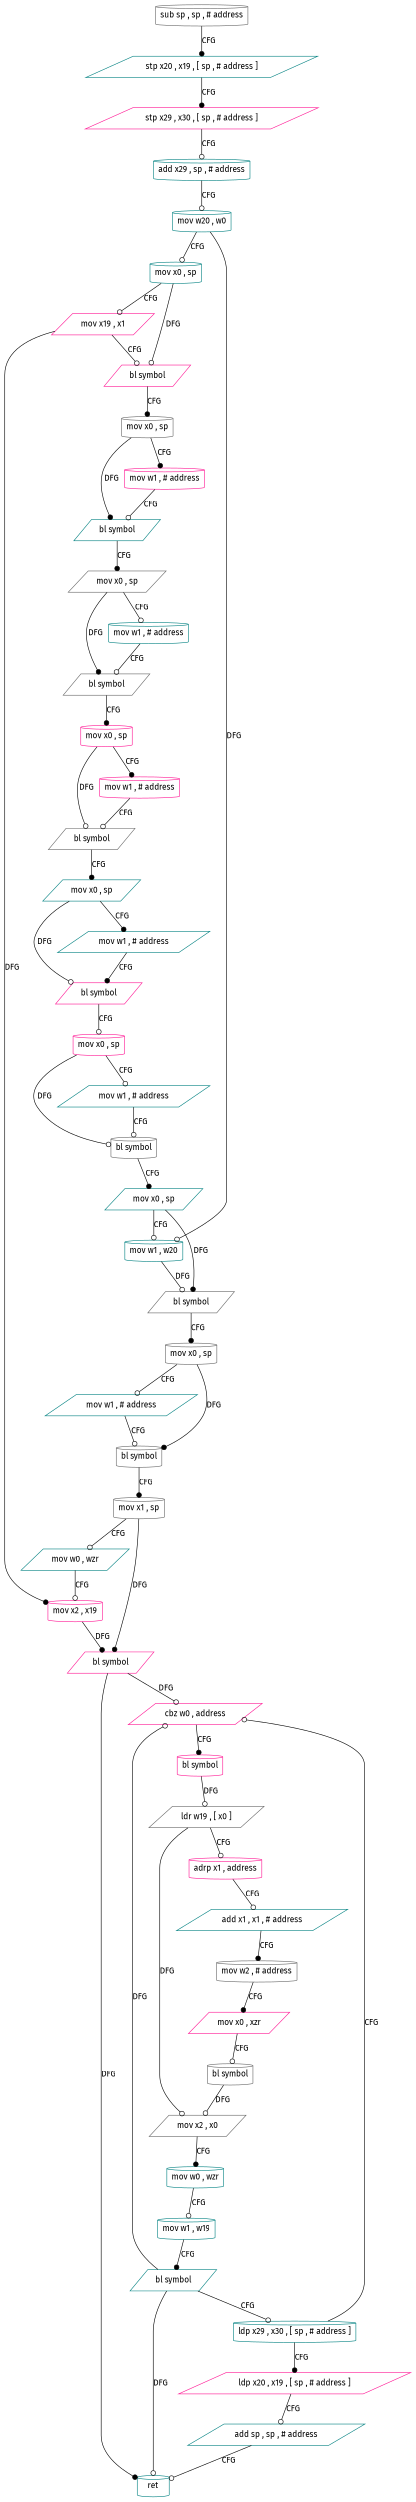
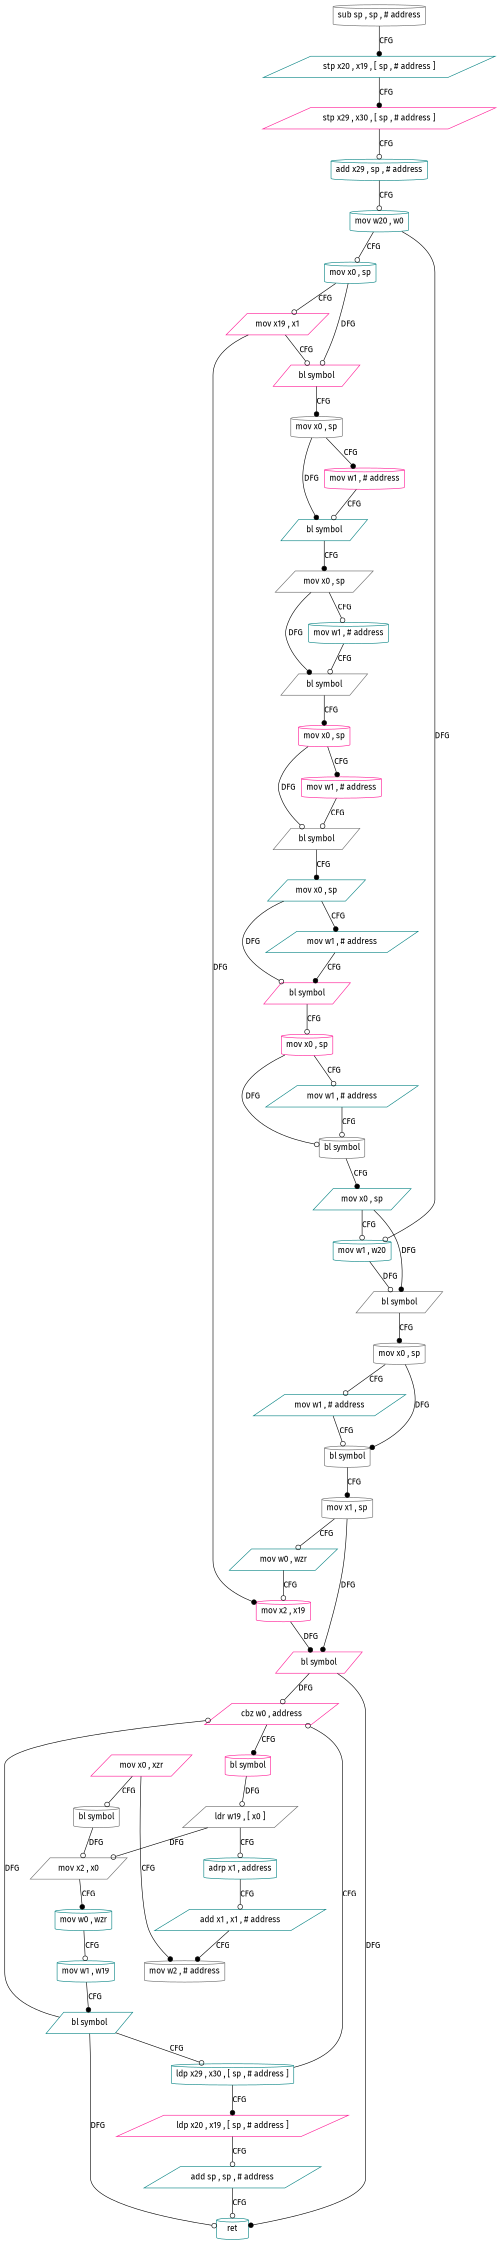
(225, 1868) -> (240, 1868)
(249, 1995) -> (141, 1870)
